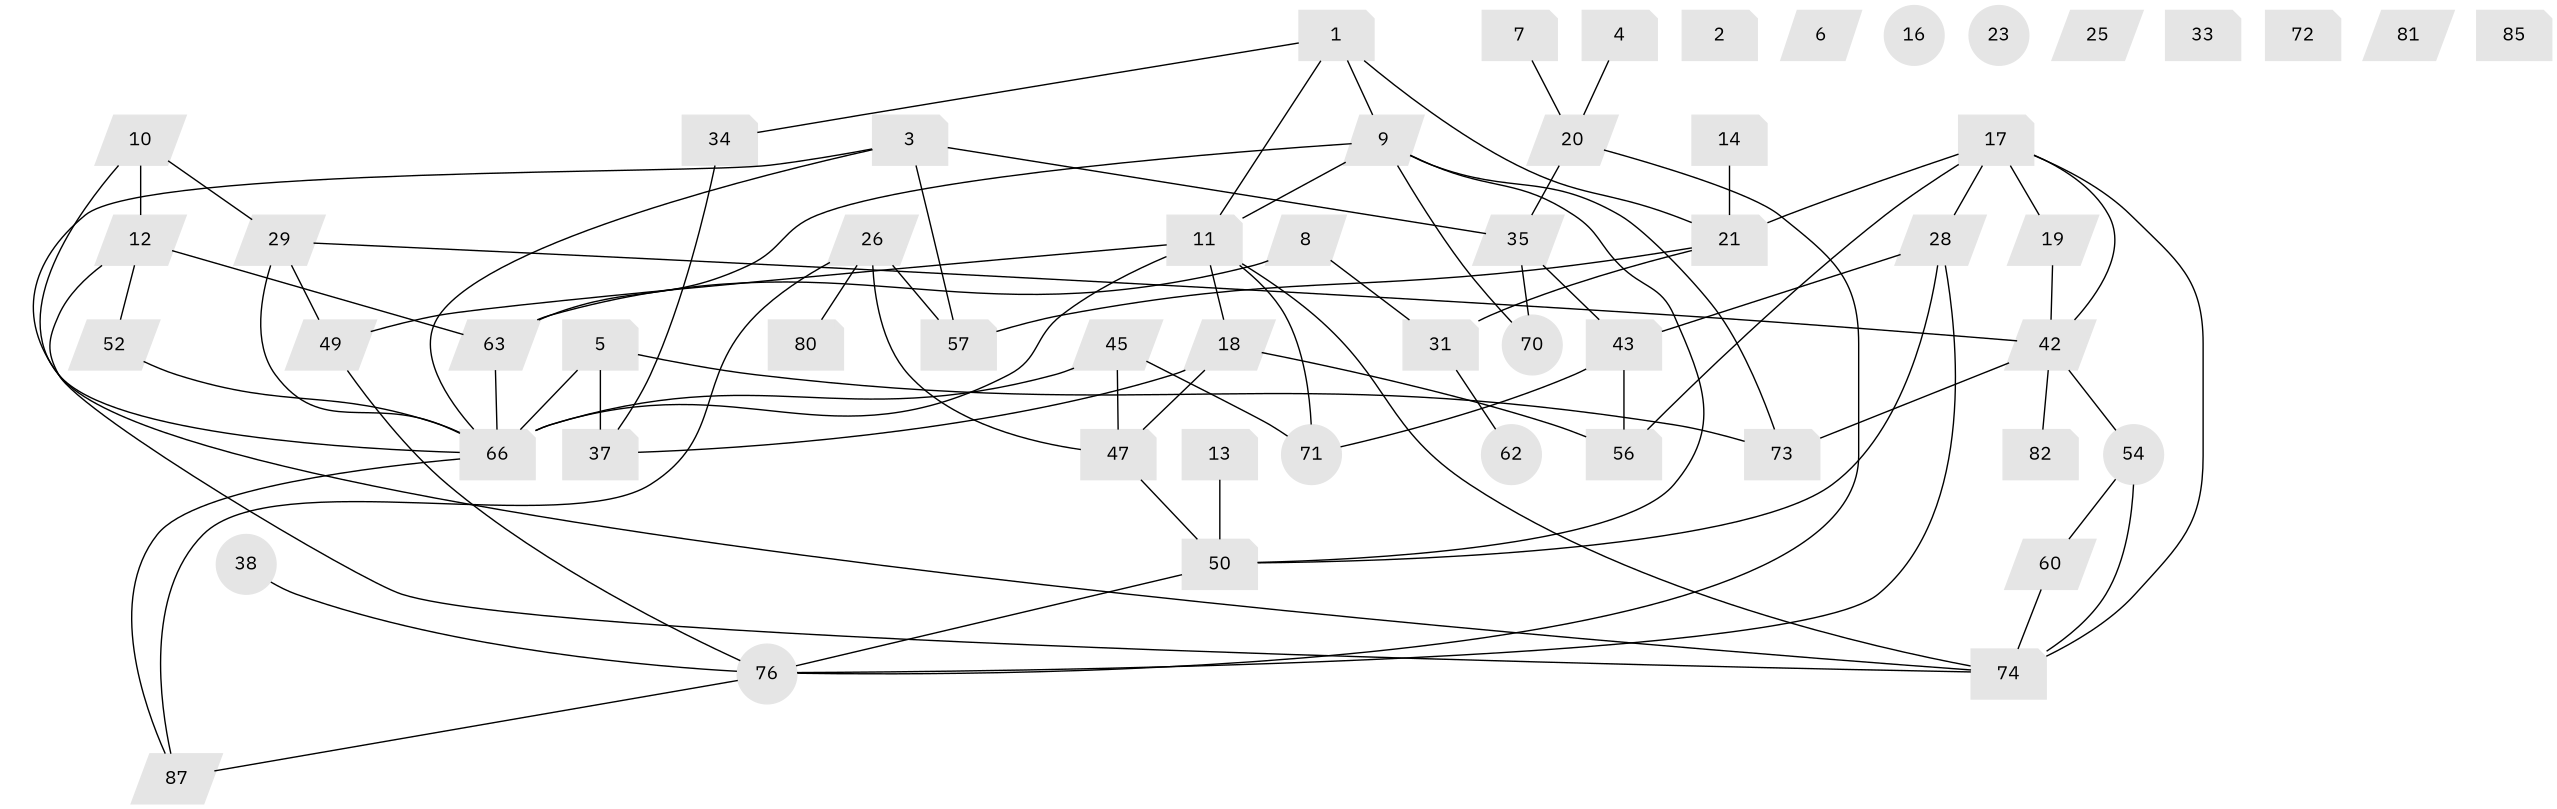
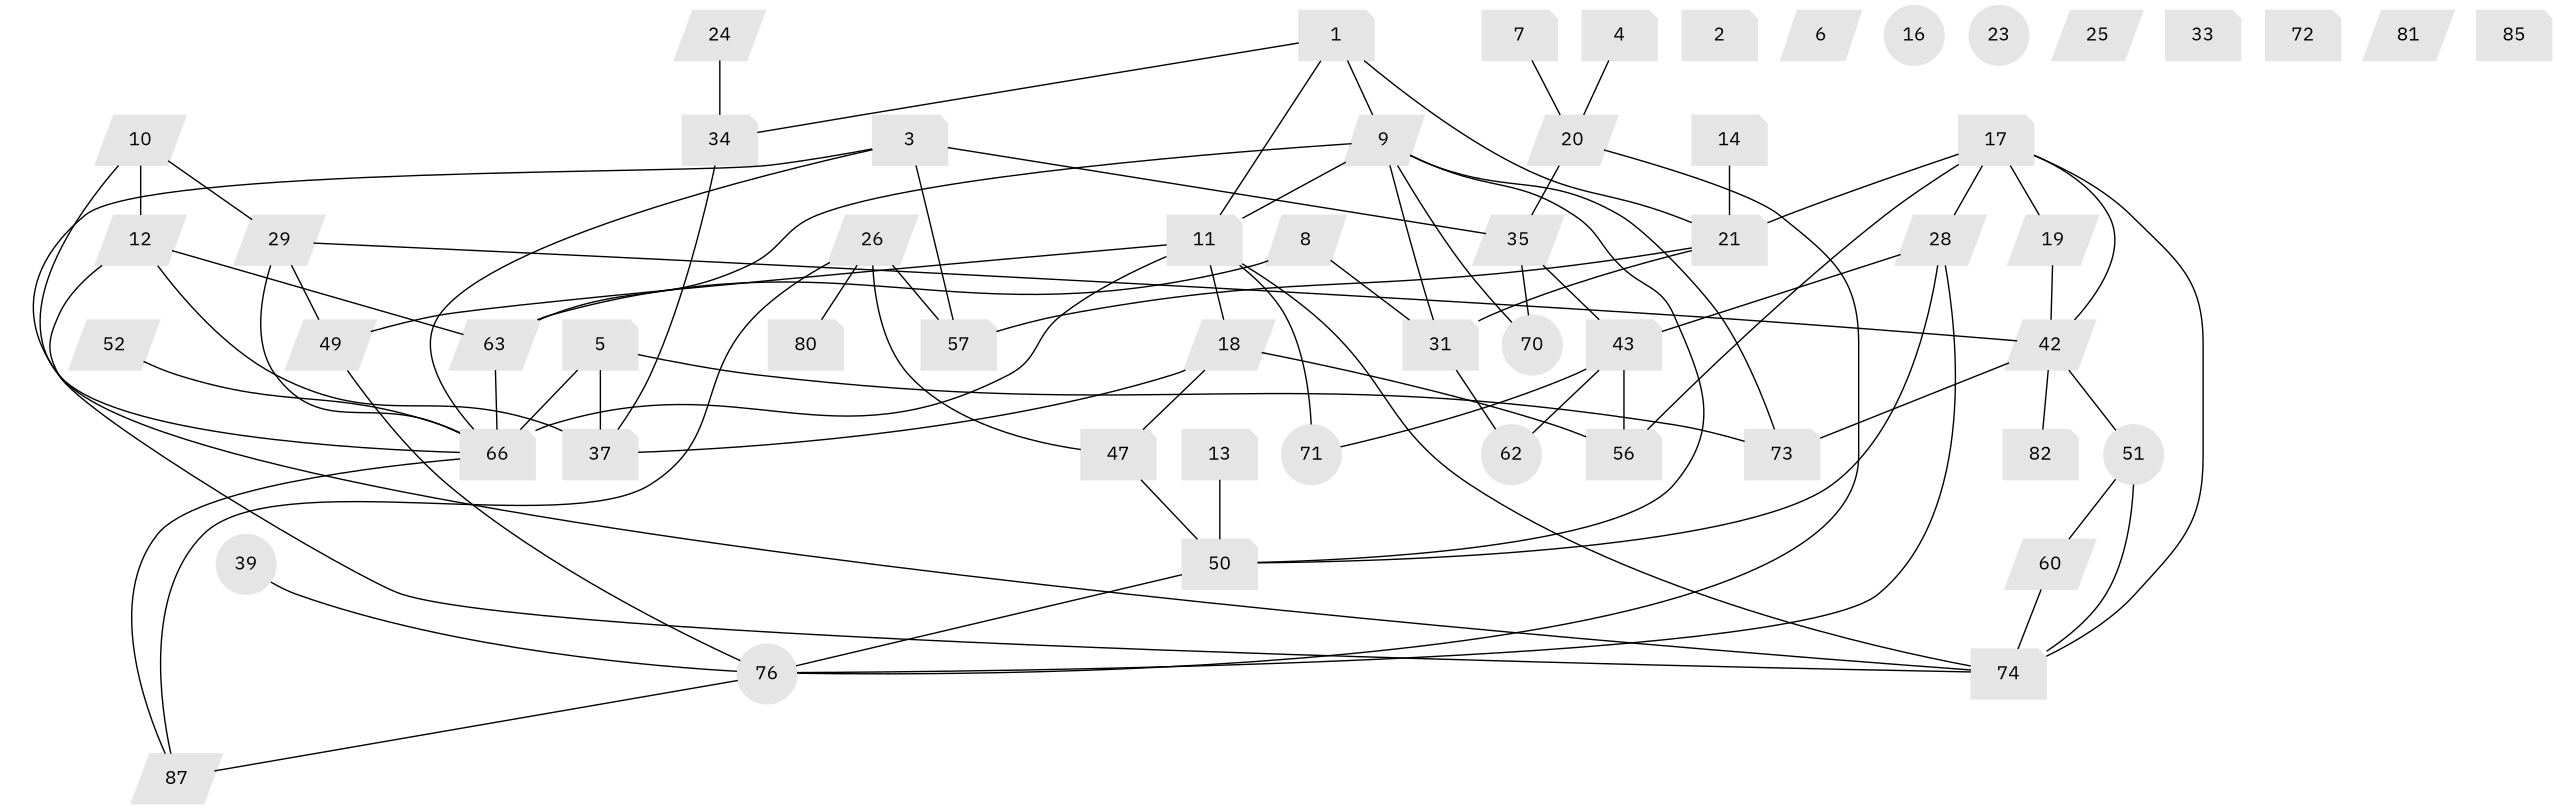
none -> (720, 35)
none -> (1411, 243)
(127, 292) -> (305, 388)
(1117, 345) -> none
none -> (1566, 402)
(2134, 455) -> (2134, 455)
(246, 564) -> (246, 564)
